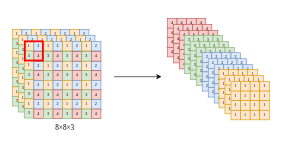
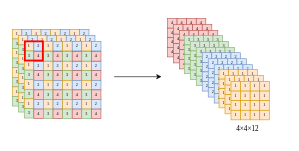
(65, 128) -> none
none -> (248, 129)
